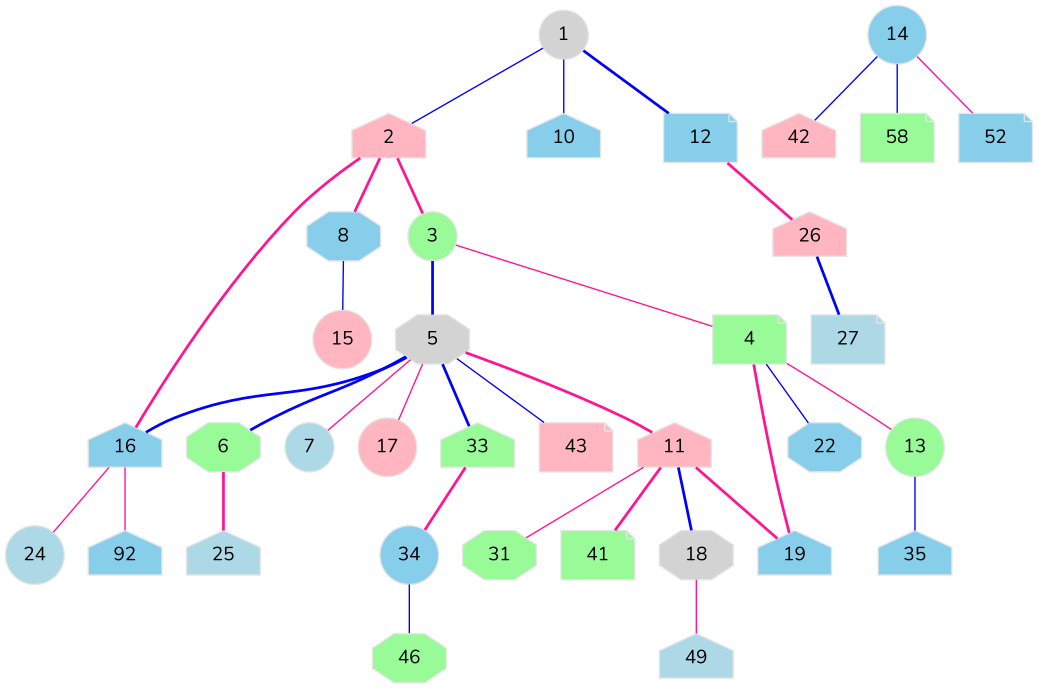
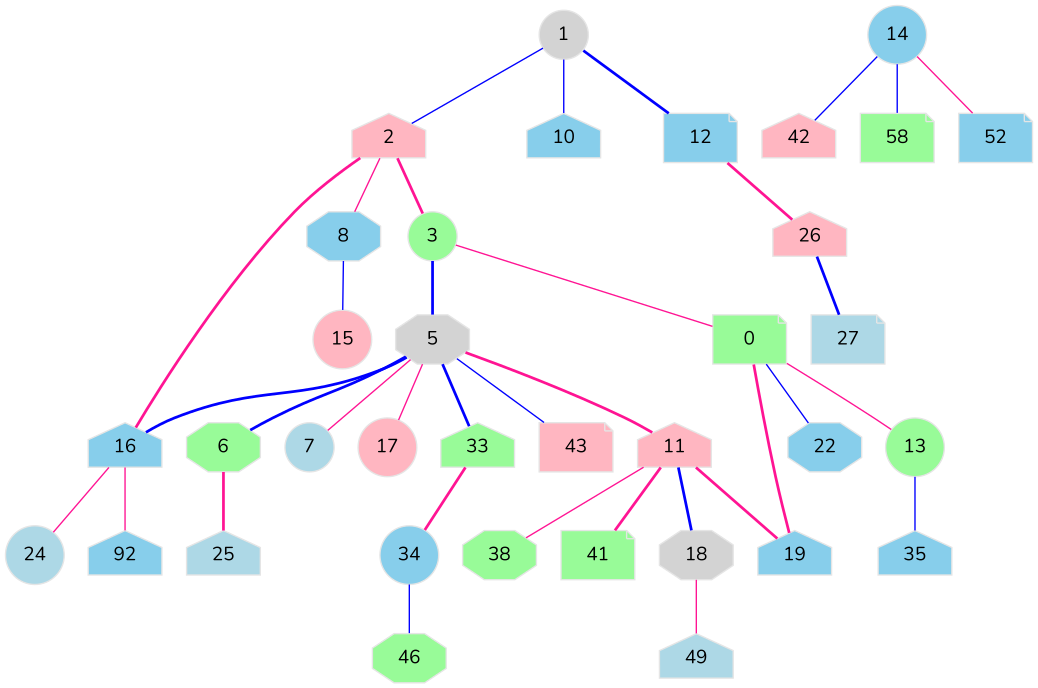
(367, 185) -> (367, 185)
(750, 339) -> (750, 339)
(500, 555) -> (500, 555)
